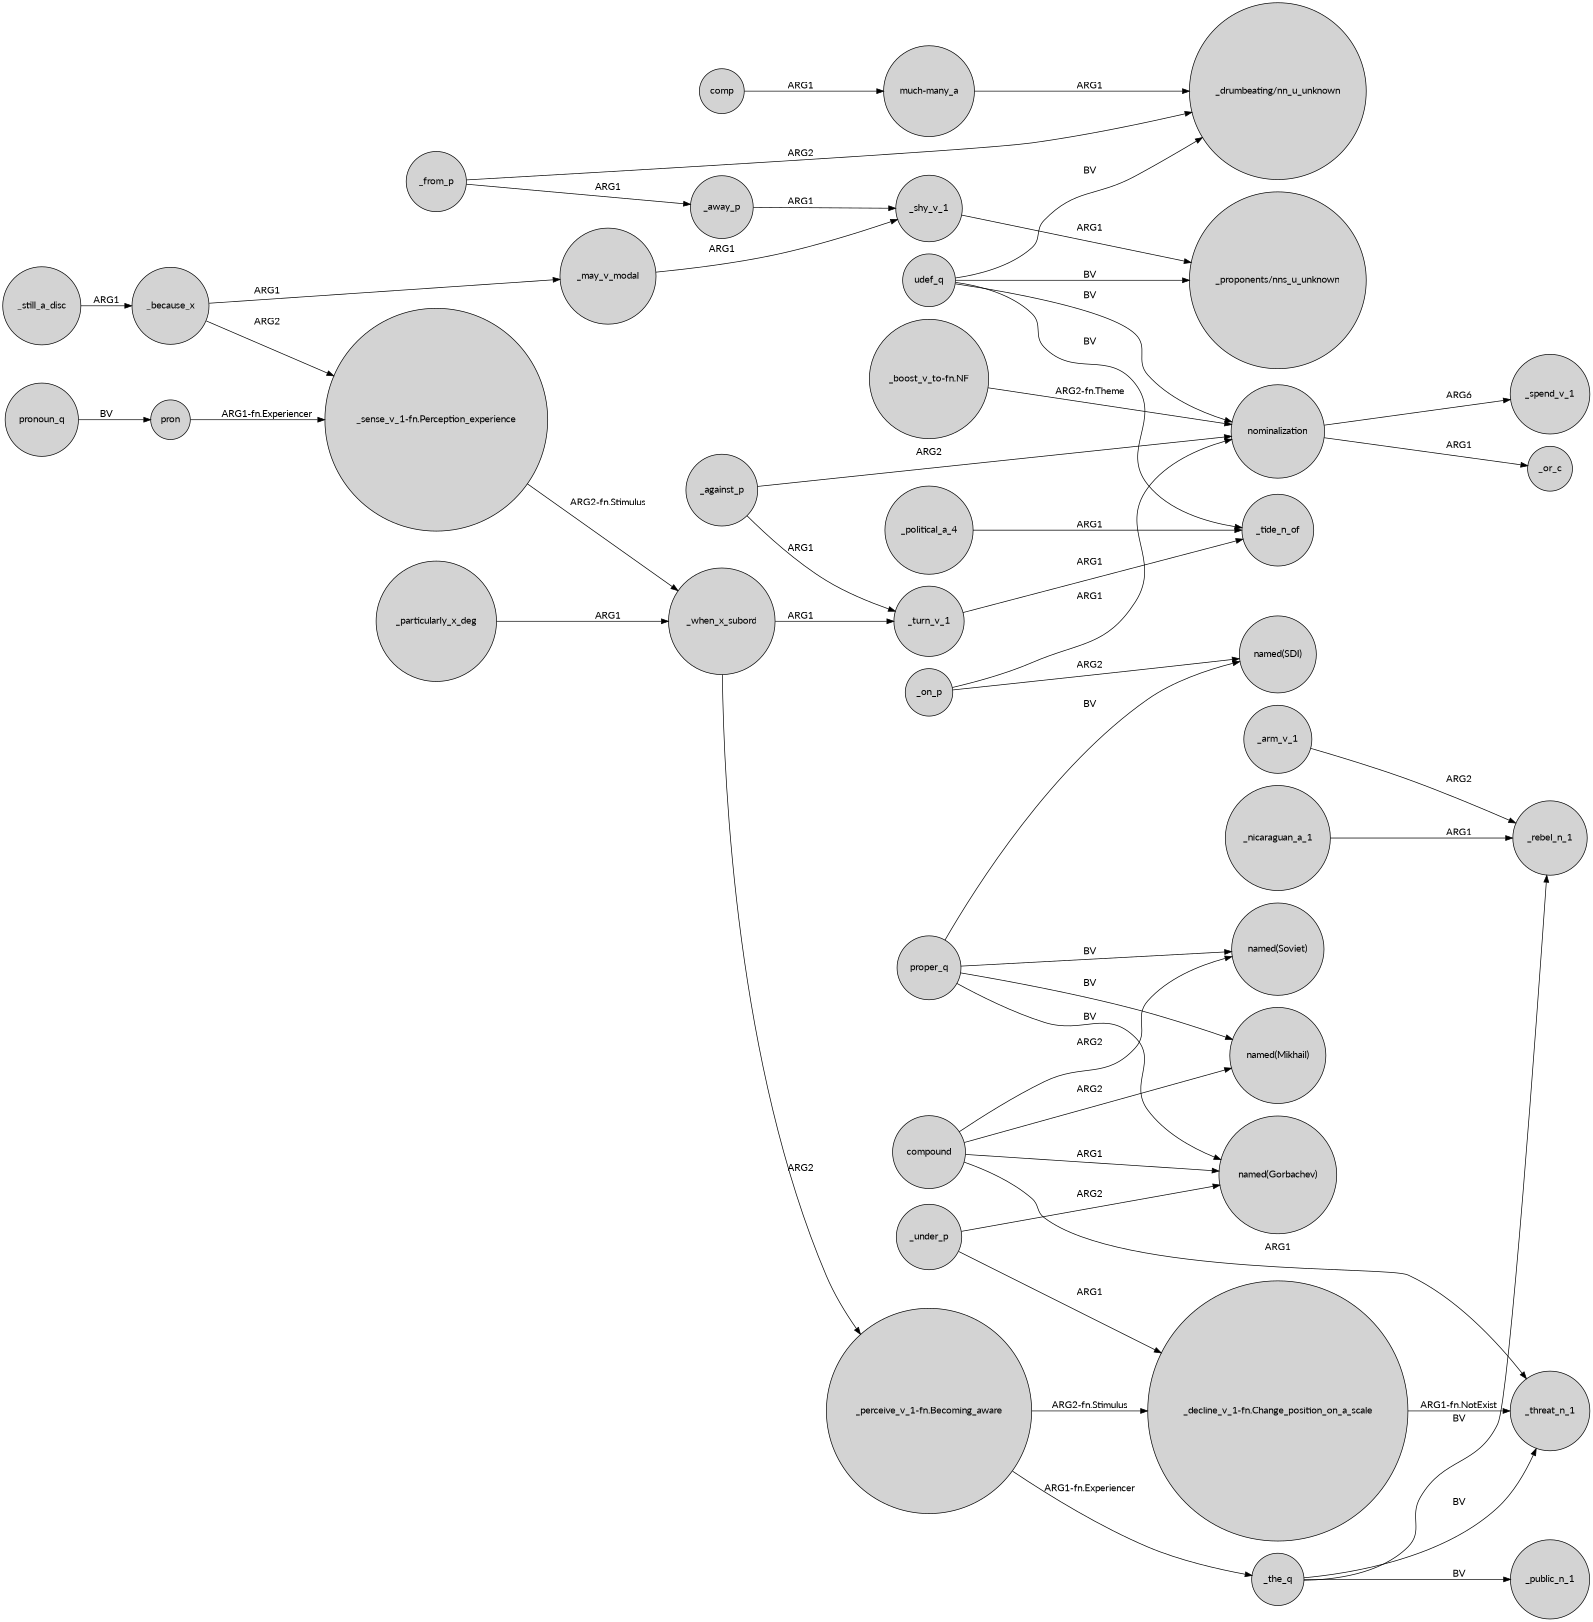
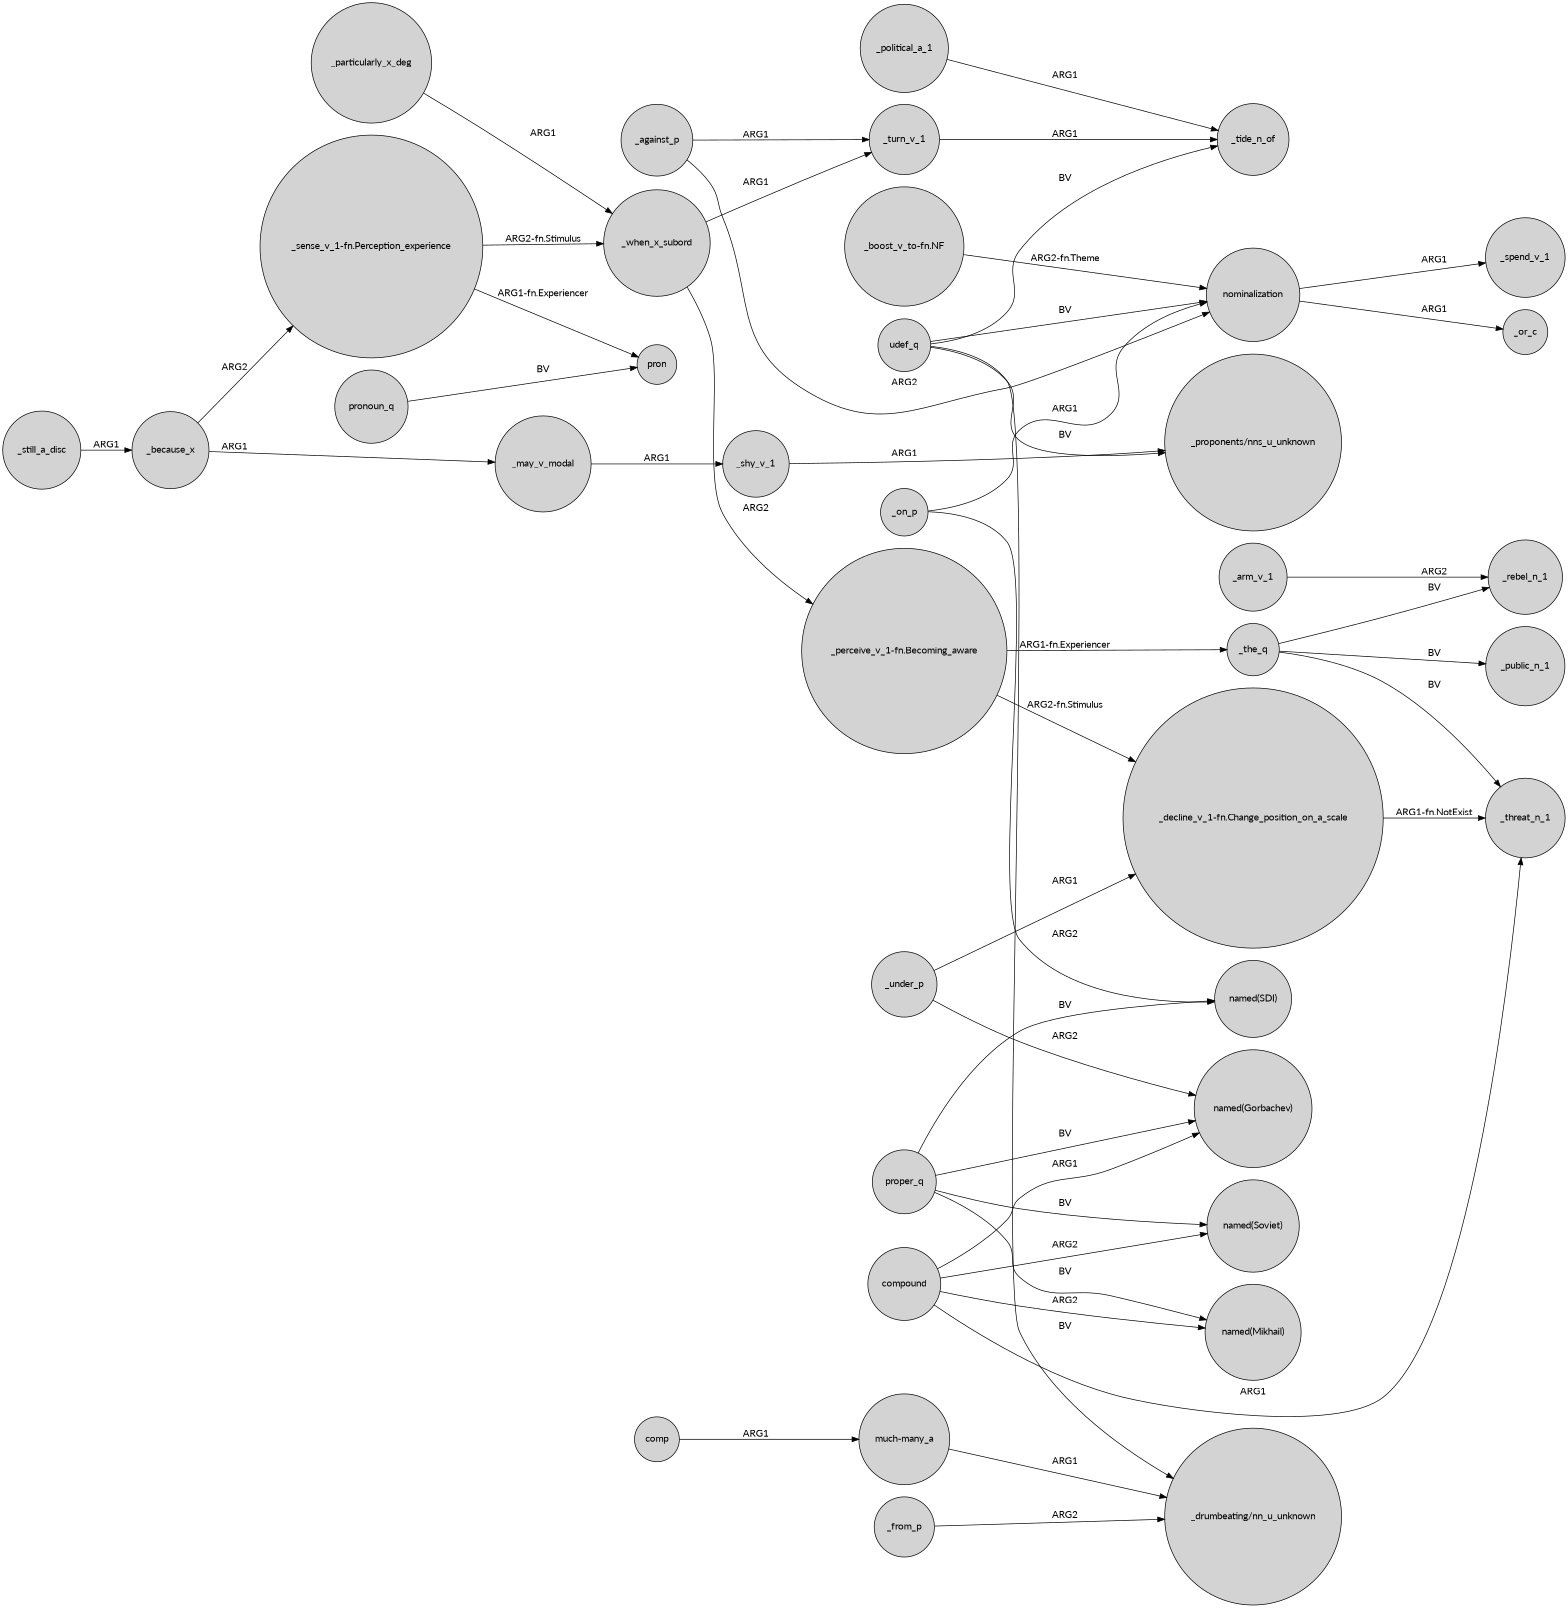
(722, 207) -> none
(1459, 396) -> (1434, 260)
(254, 420) -> (553, 322)
(929, 530) -> (904, 48)
(1278, 838) -> none
